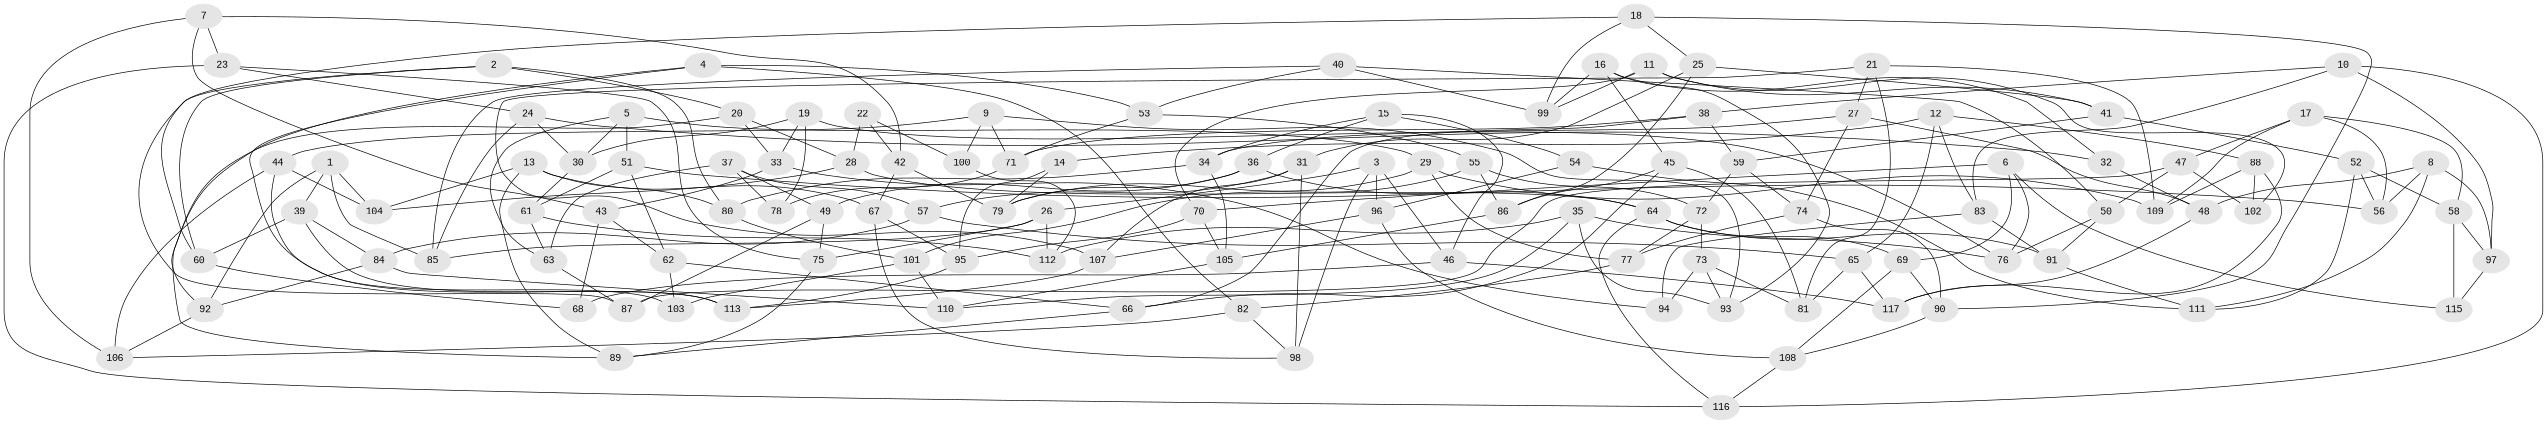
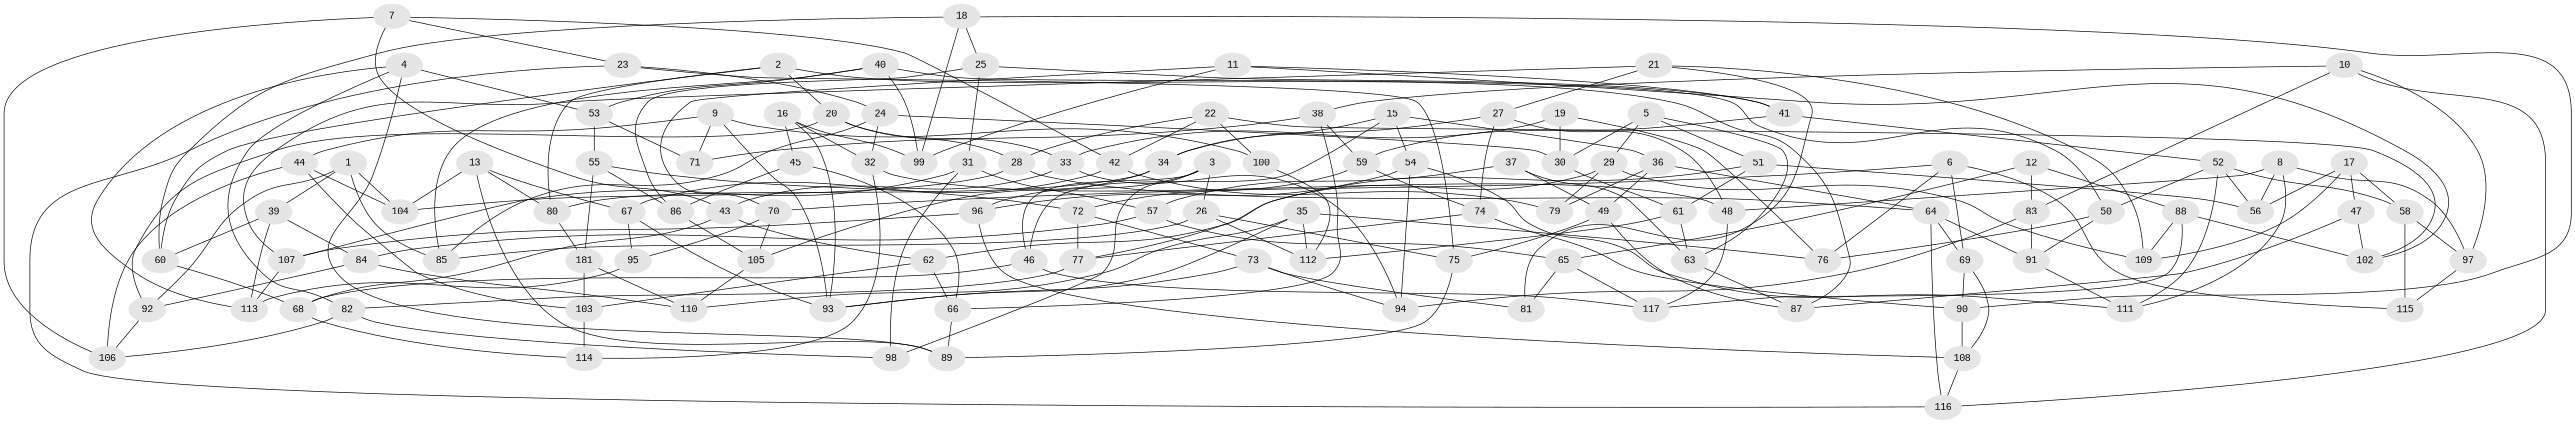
none -> (1883, 133)
(1060, 163) -> none
(2143, 187) -> (2162, 187)
(776, 212) -> none
(1762, 216) -> none
none -> (1406, 236)
(911, 261) -> (584, 261)
(1041, 349) -> (723, 269)
none -> (584, 359)
